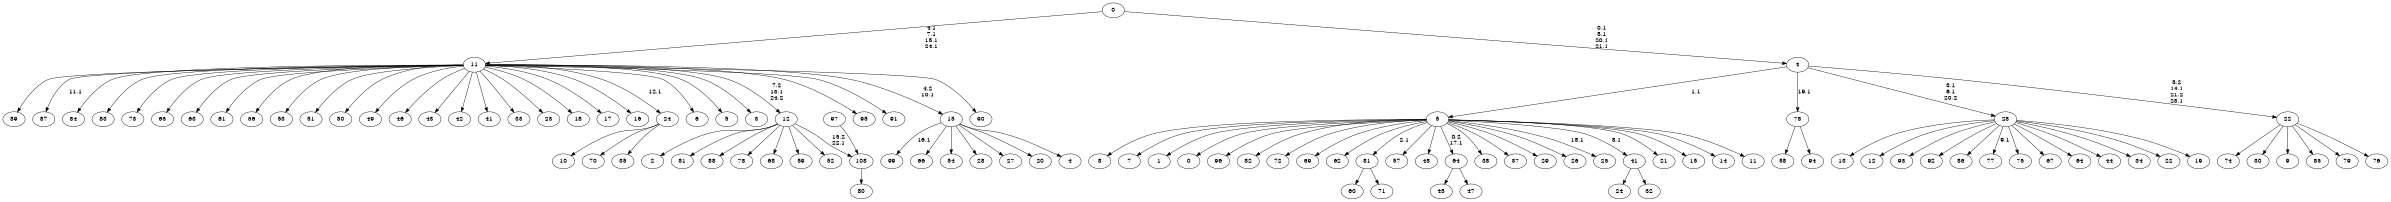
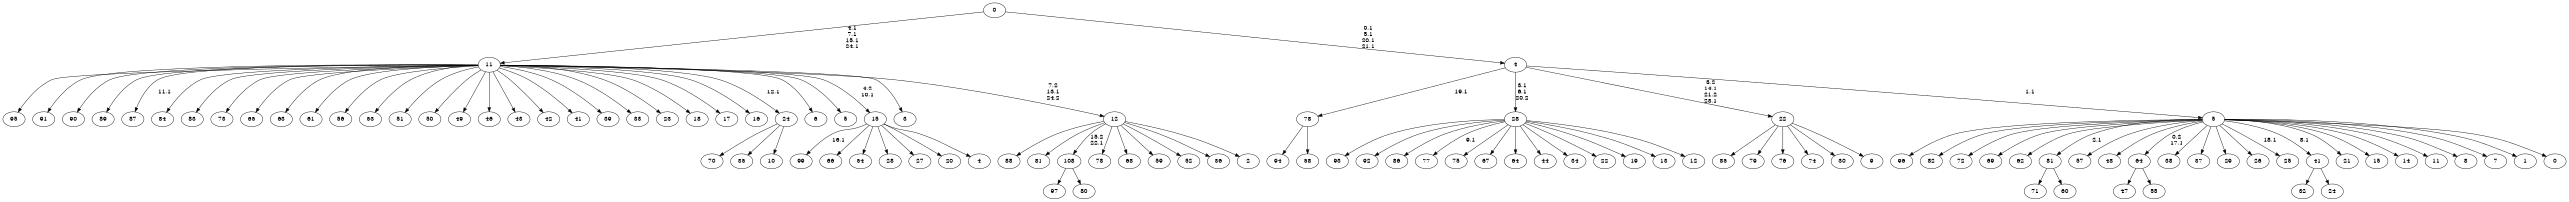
none -> (608, 119)
(849, 137) -> (1063, 174)
none -> (1219, 161)
(1441, 191) -> (2154, 191)
